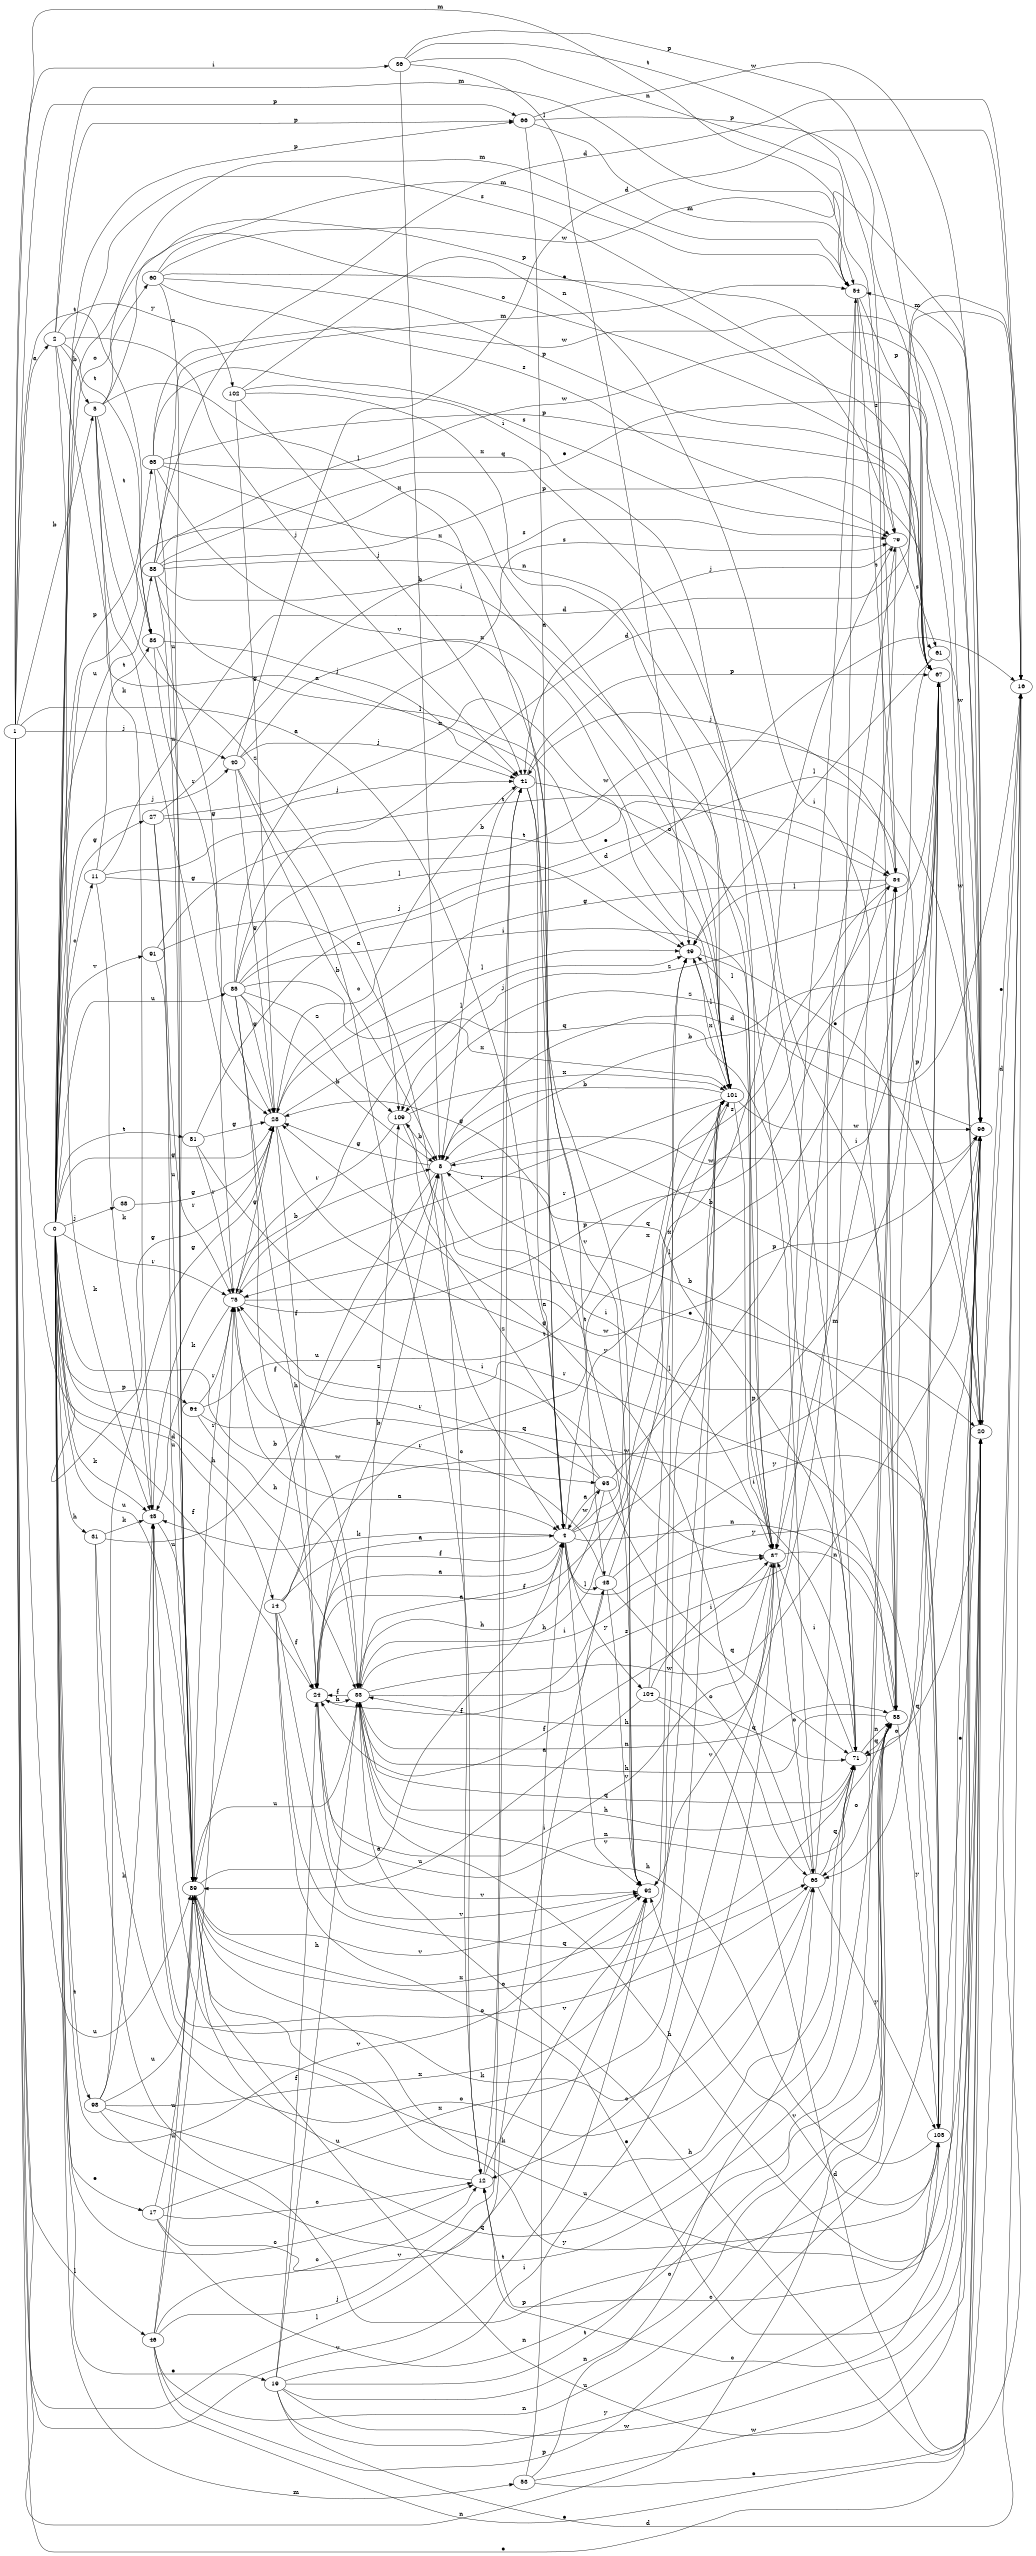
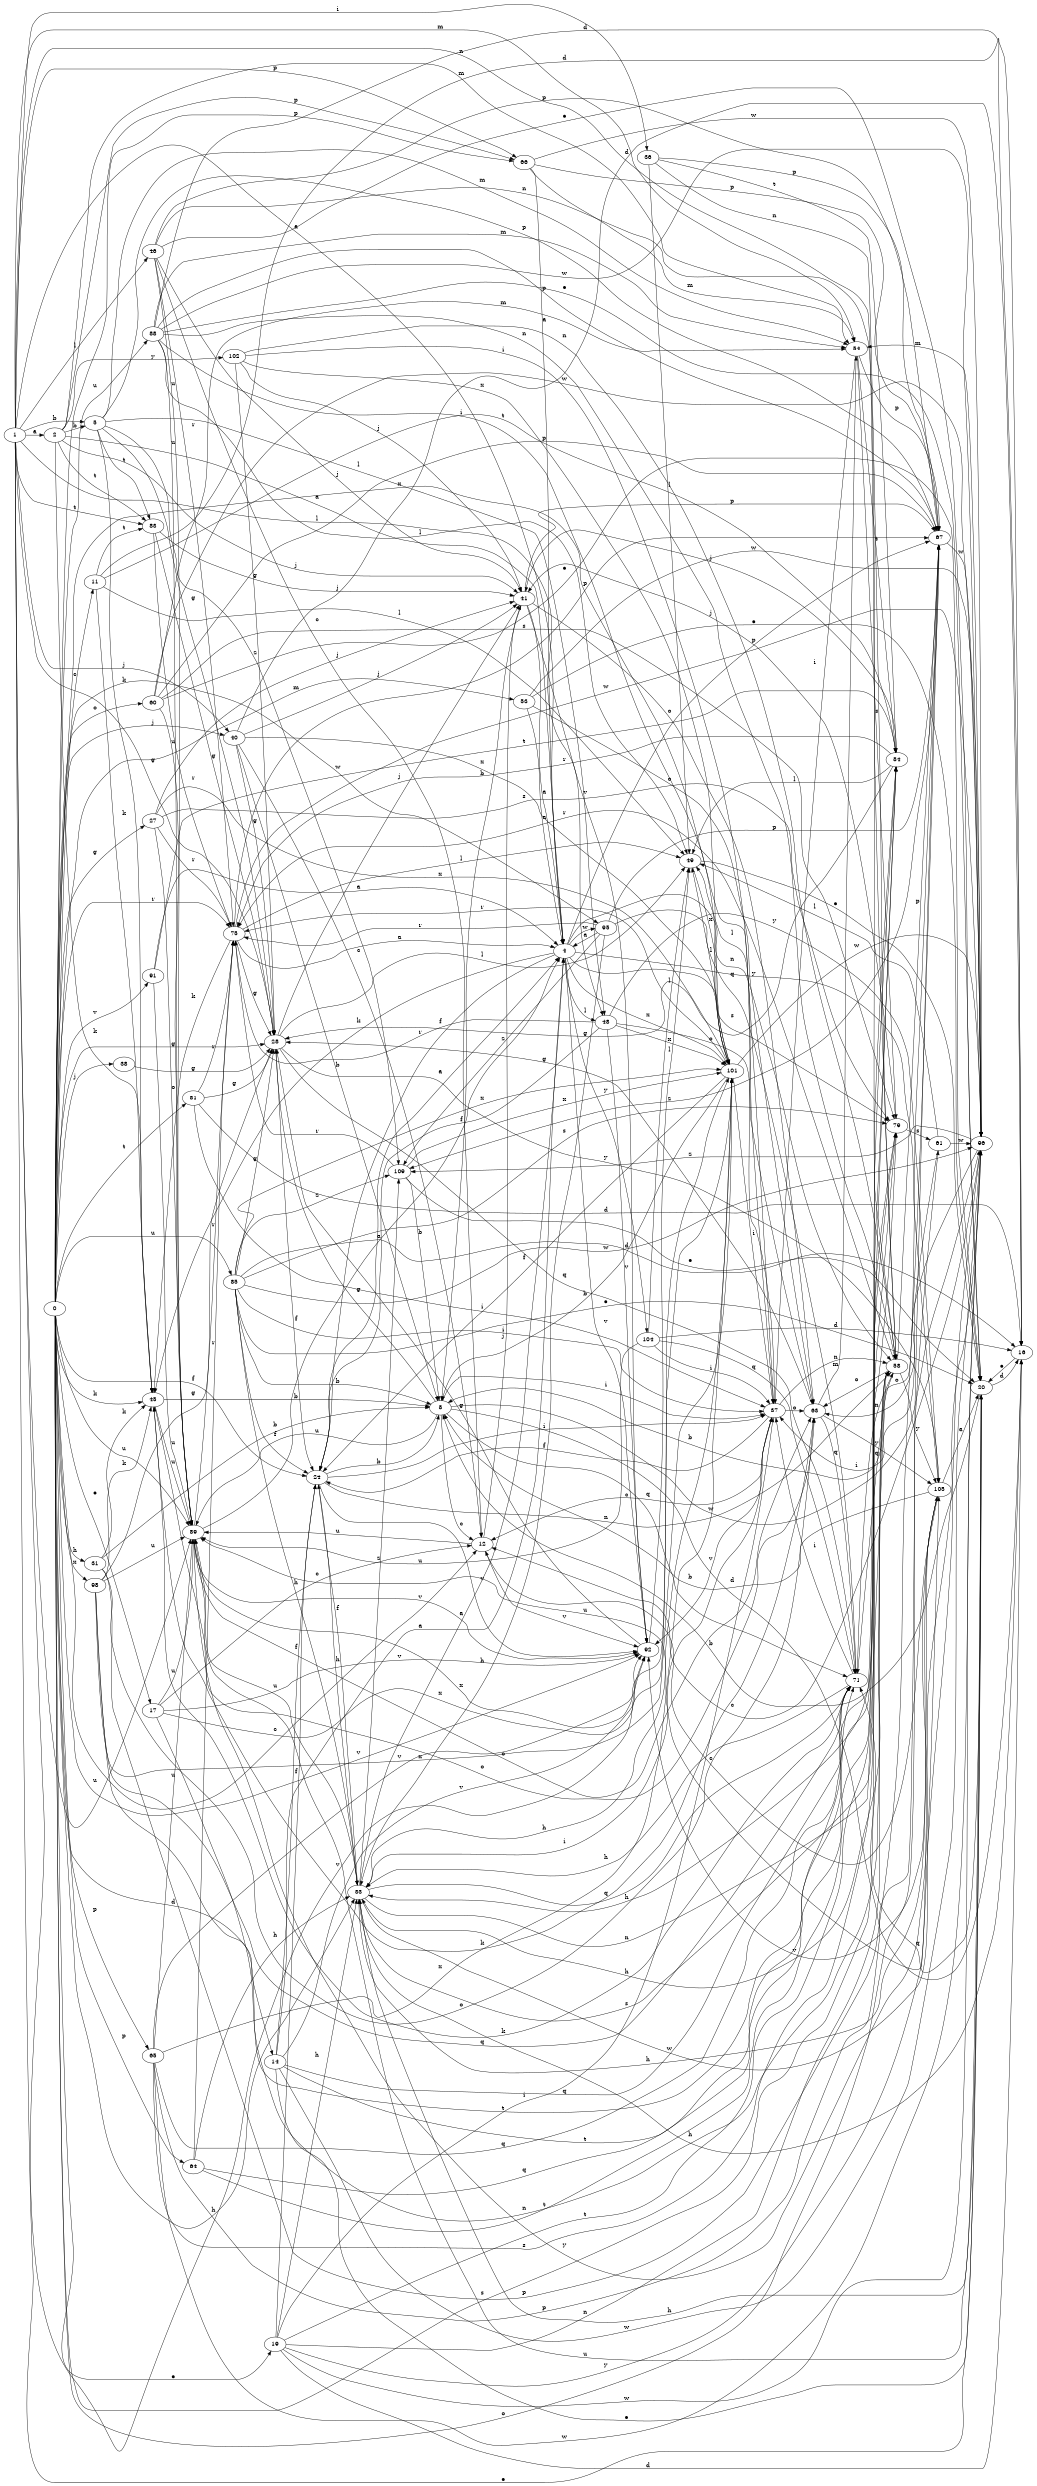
(421, 641) -> none
(173, 1175) -> (173, 1087)
(960, 1738) -> (961, 1430)
(75, 1992) -> (75, 1562)
